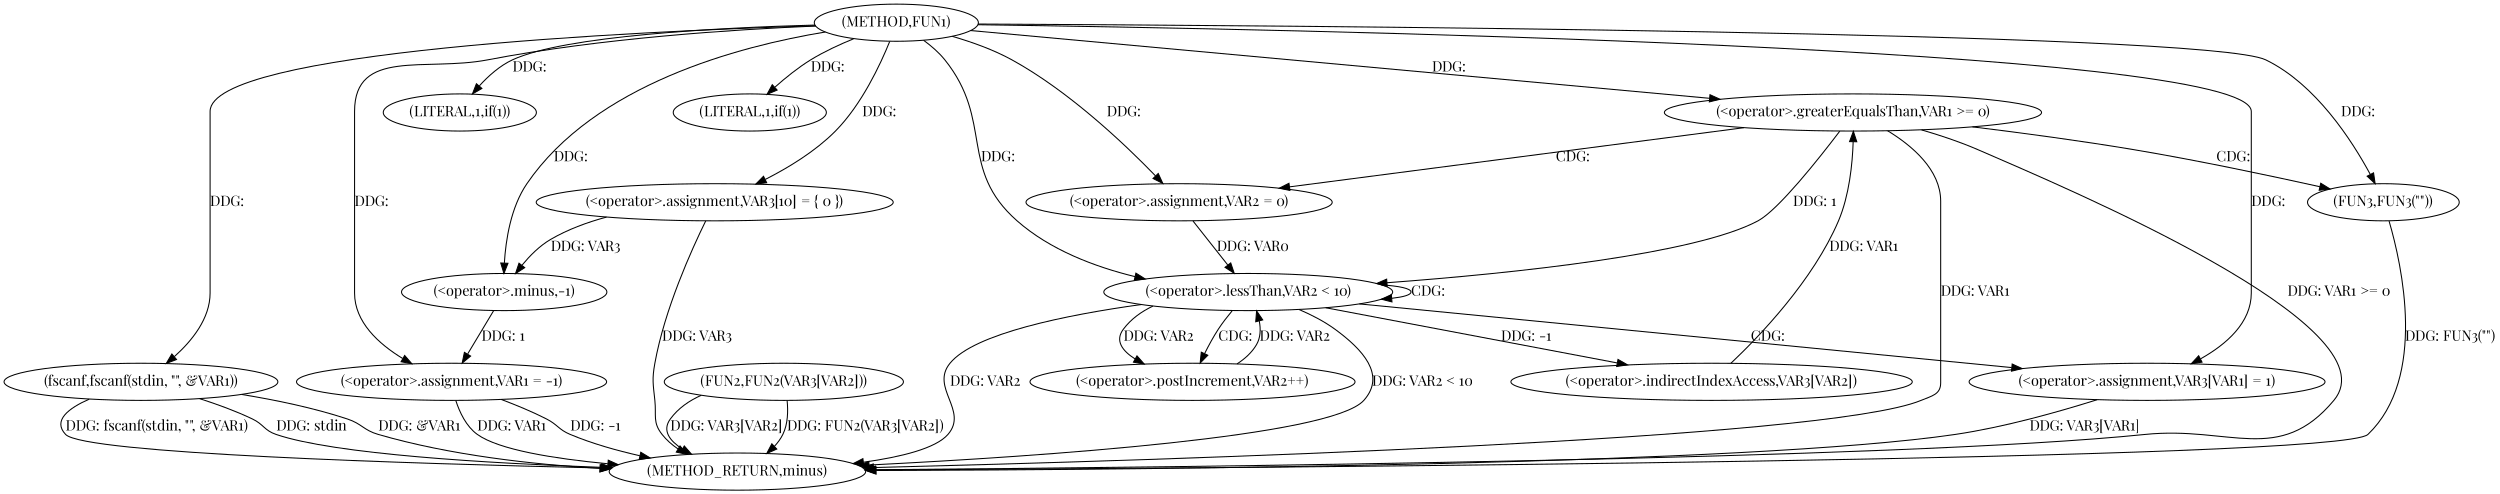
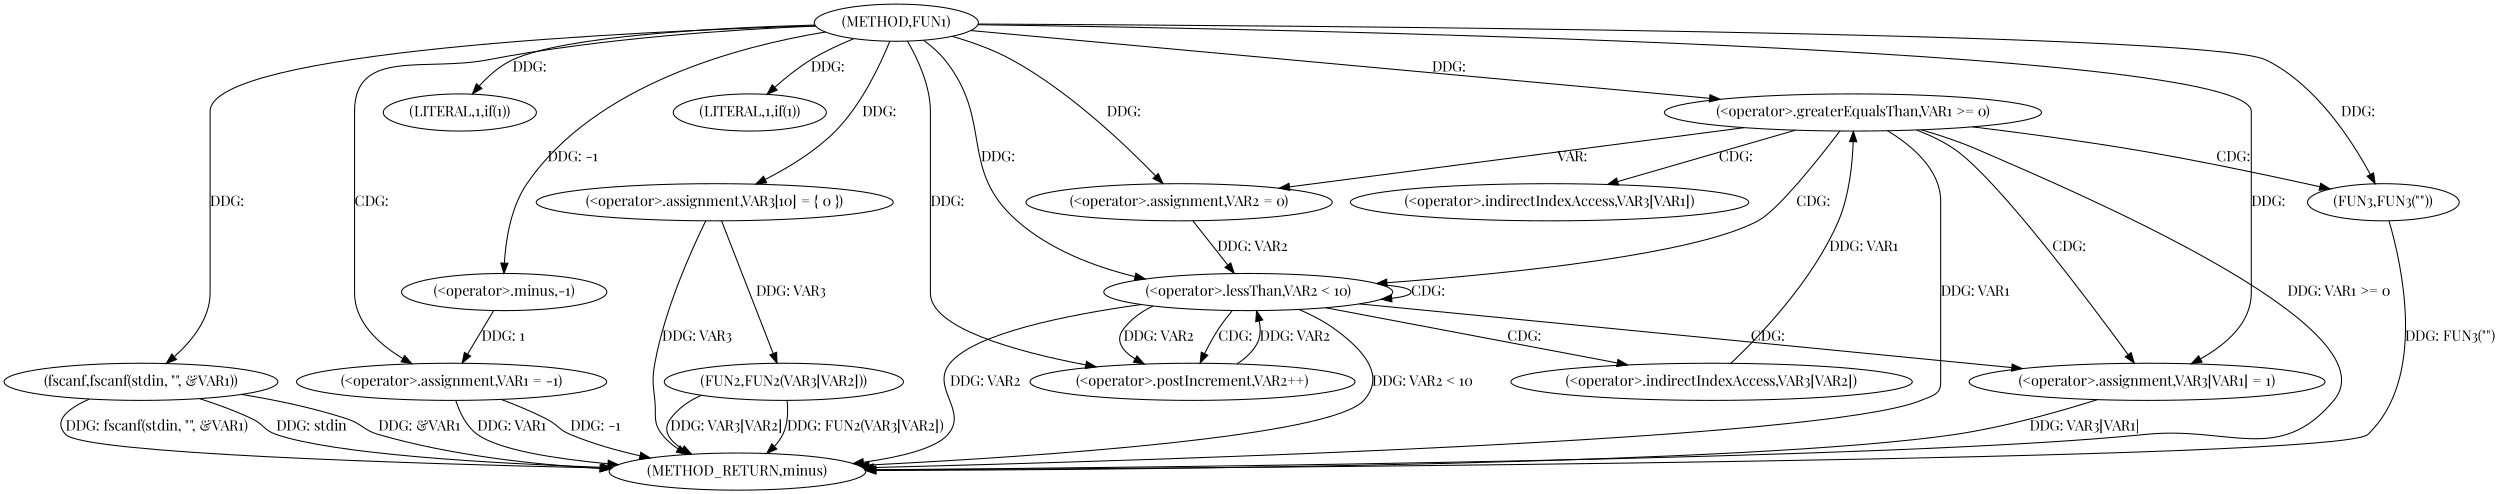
(573, 157) -> (573, 157)
(1575, 157) -> (1575, 157)
(374, 202) -> (374, 202)
none -> (1550, 202)
(1815, 202) -> (1815, 202)
none -> (2033, 231)
(560, 234) -> (747, 287)
(1253, 247) -> (1253, 247)
none -> (930, 254)
(1526, 337) -> (1526, 337)
